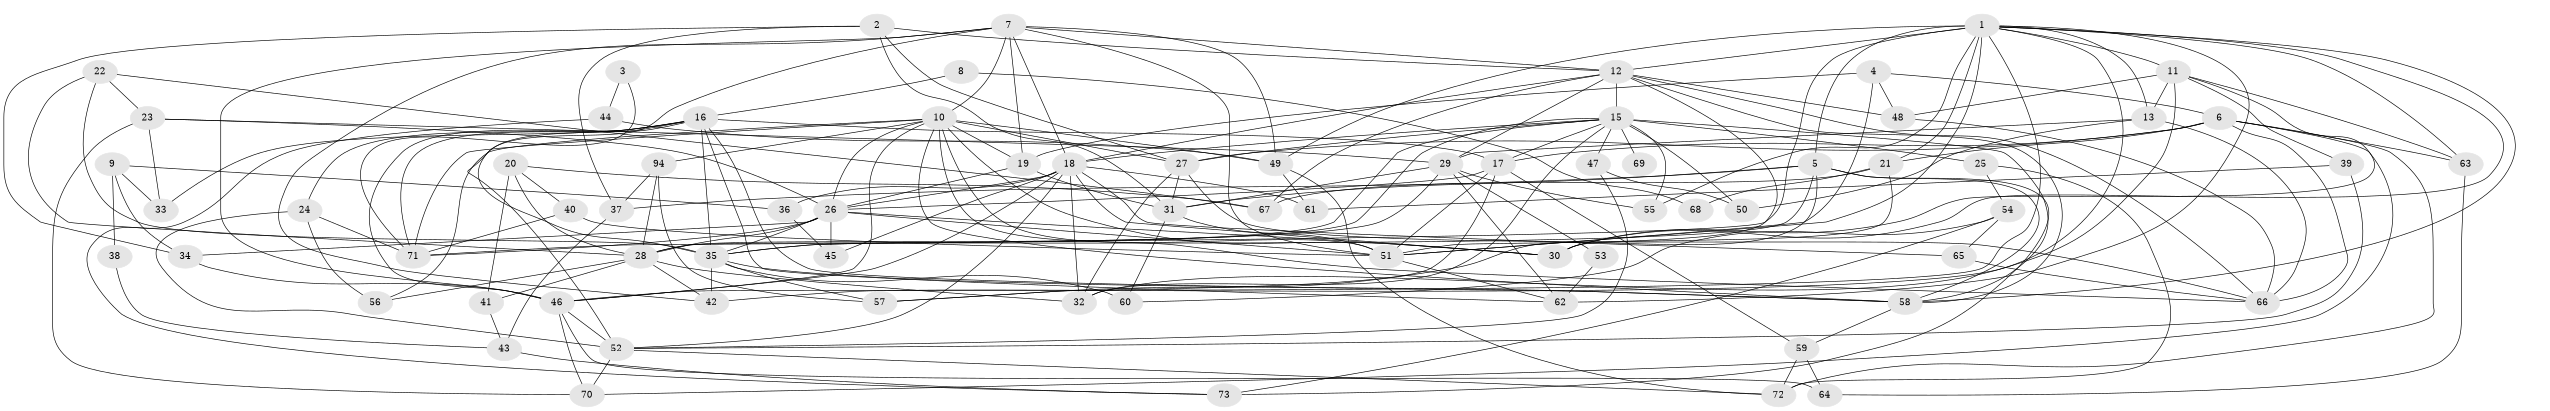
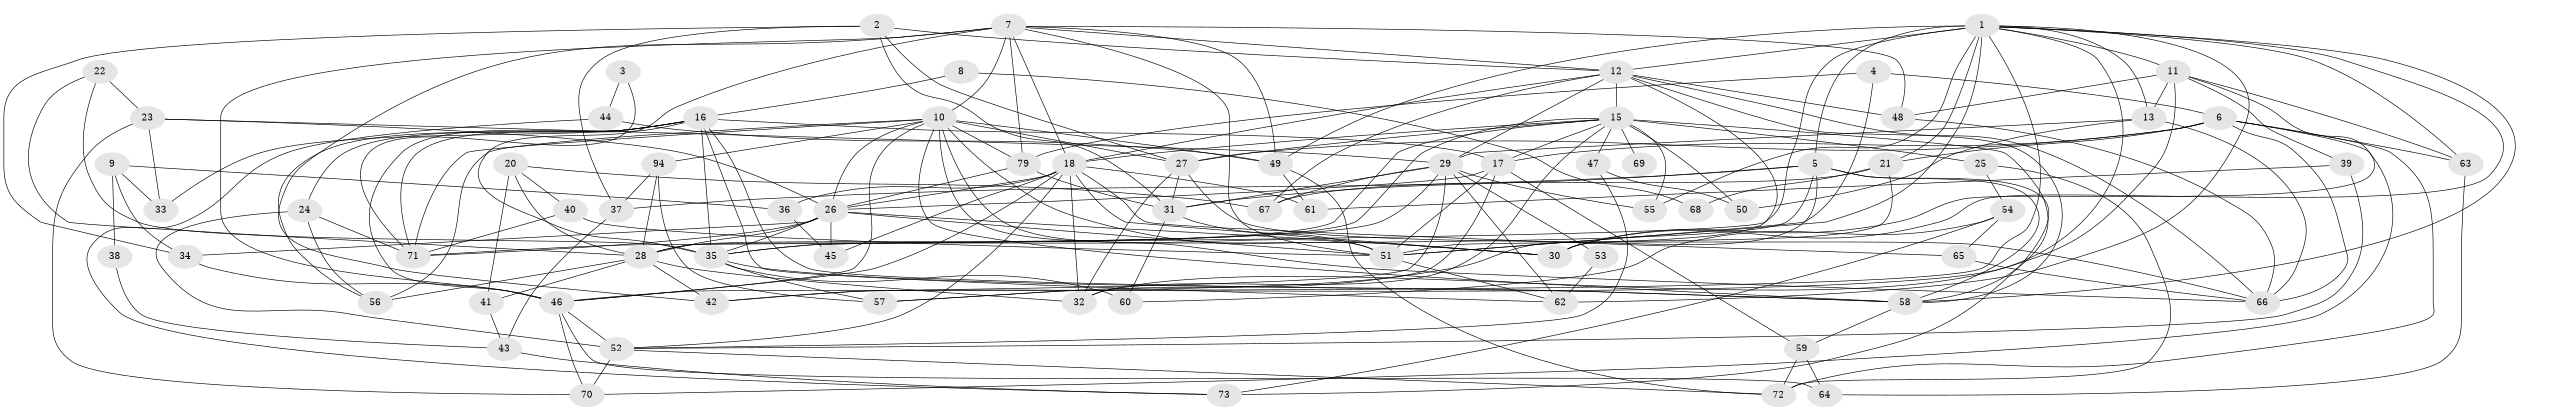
(1886, 95) -> (1487, 31)
(682, 141) -> (1352, 181)
(1023, 164) -> (1023, 164)
(474, 176) -> (286, 180)
(712, 284) -> (1121, 286)
